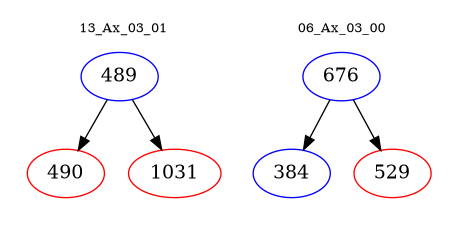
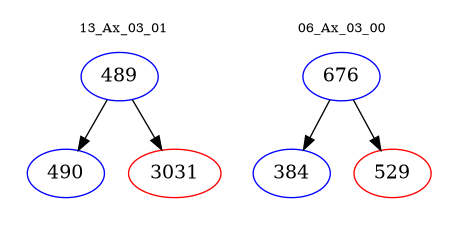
(66, 173) -> (66, 173)
(175, 173) -> (175, 173)
